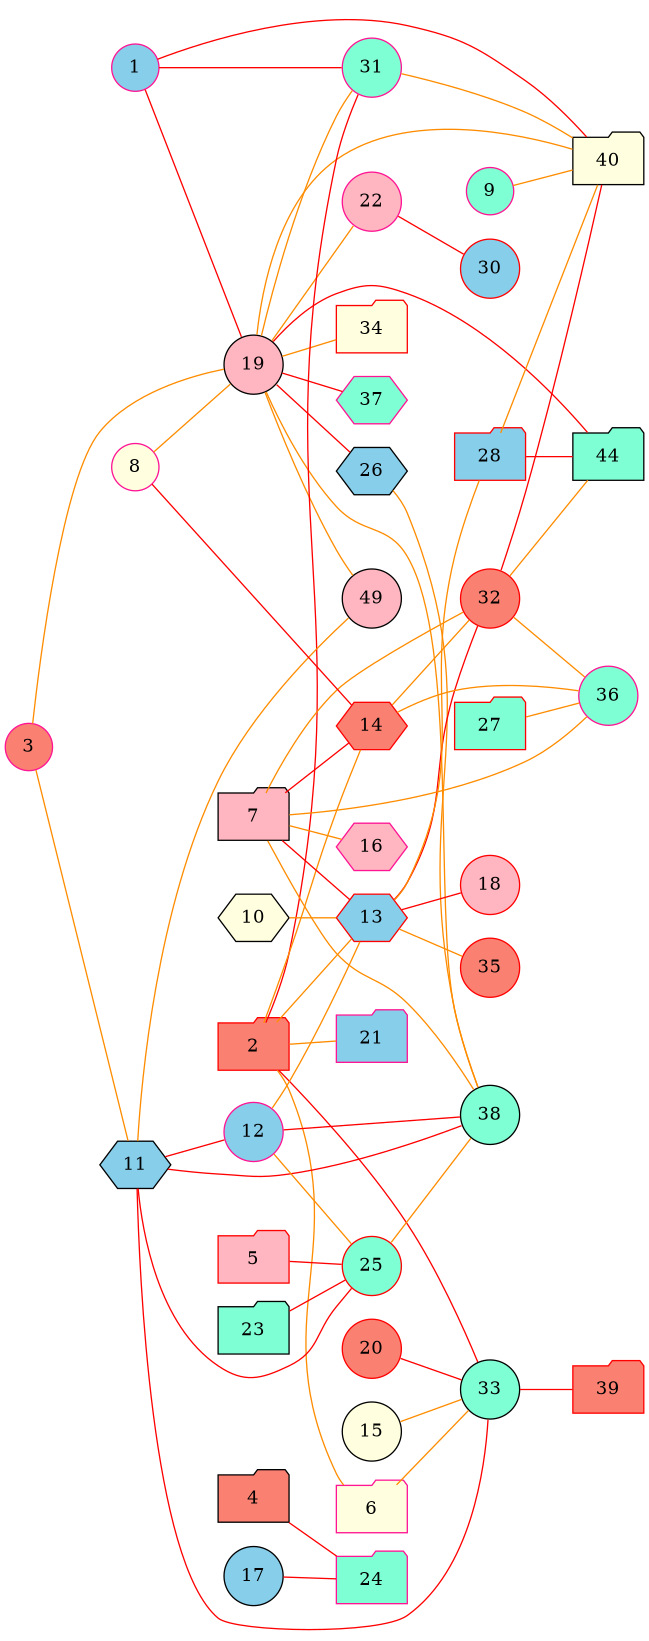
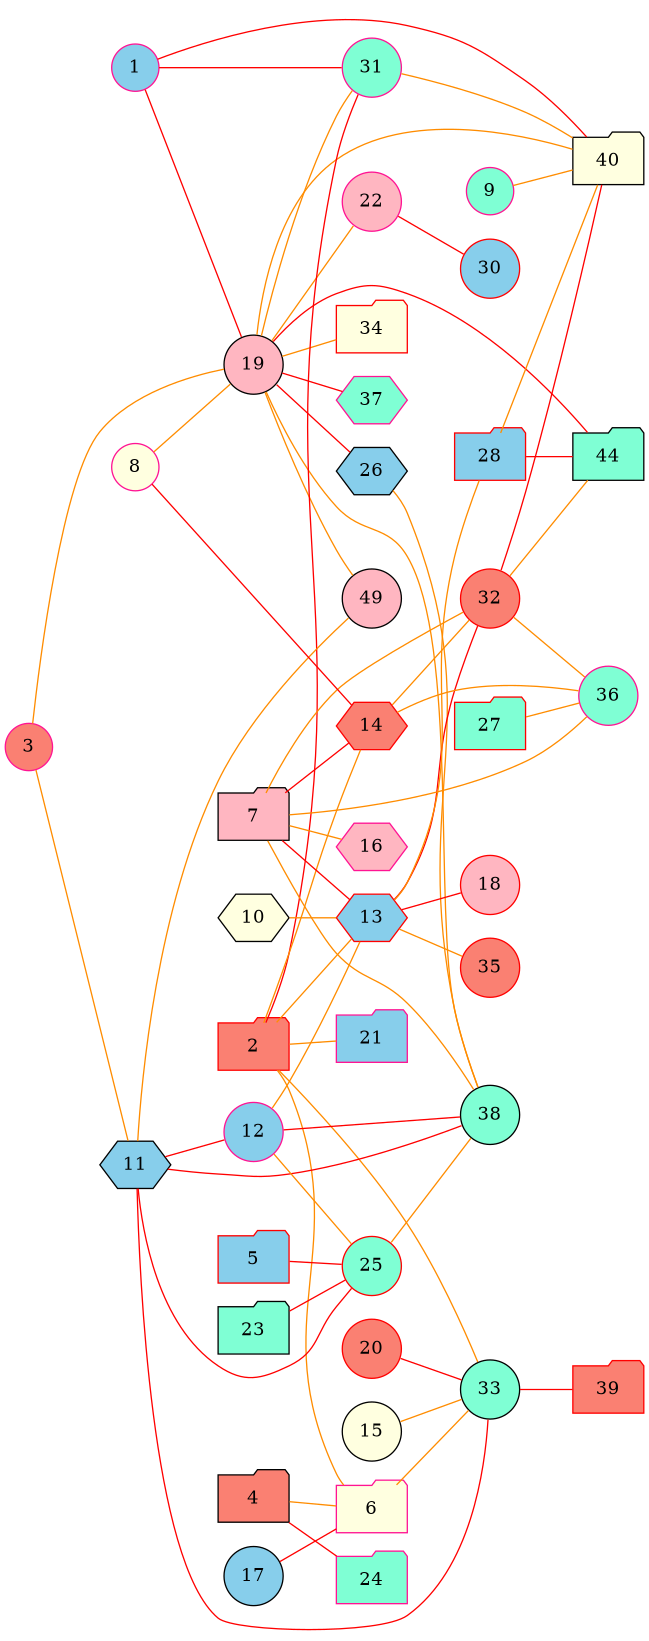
(394, 1205) -> (394, 1205)
(254, 1259) -> (254, 1259)
none -> (313, 1504)
(310, 1578) -> (307, 1546)
